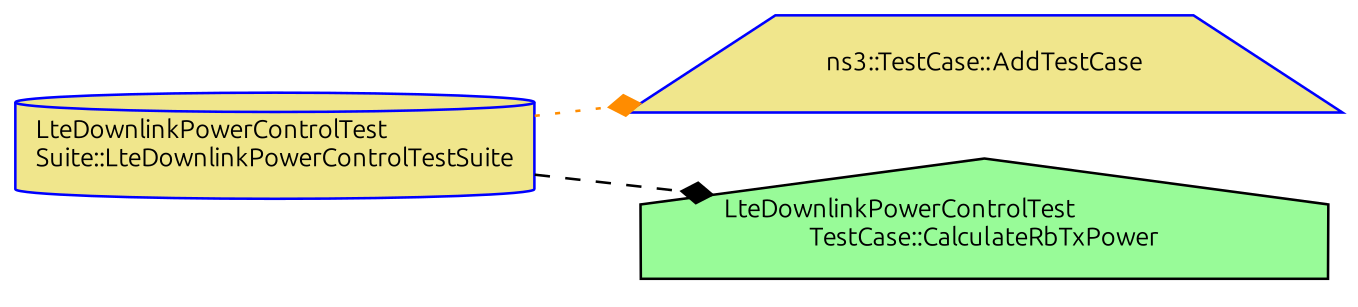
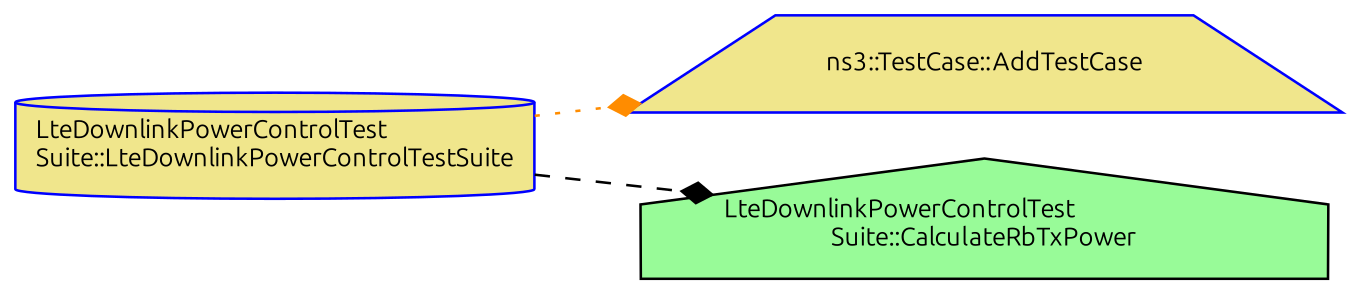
(984, 225) -> (984, 225)
